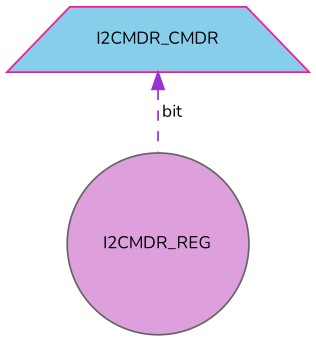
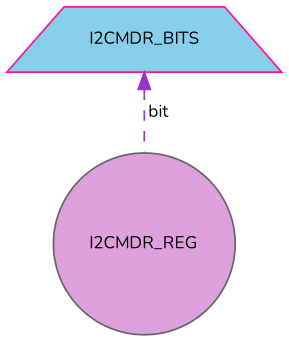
(158, 40) -> (144, 40)
